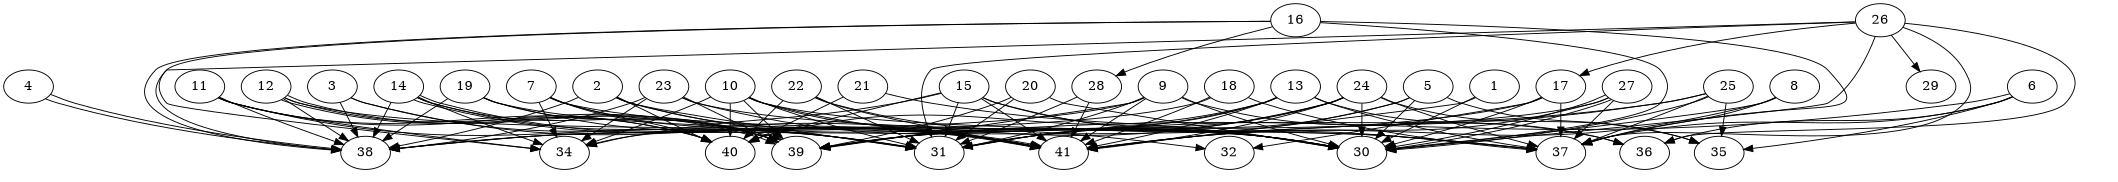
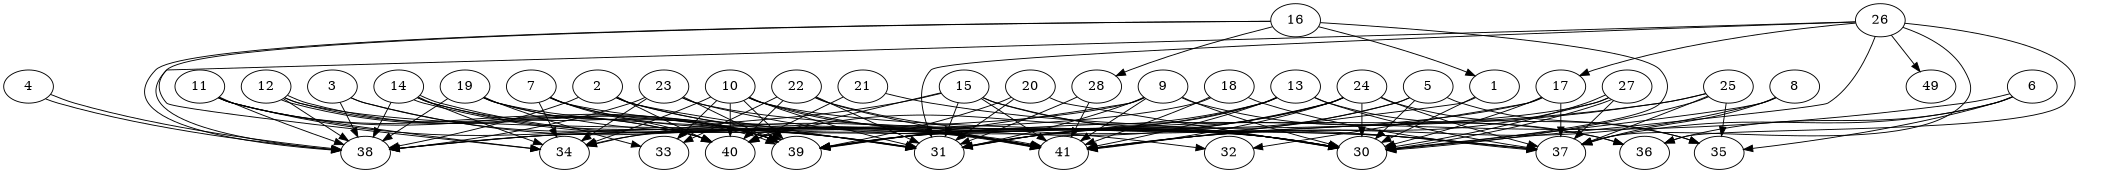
(1743, 46) -> (1393, 47)
(1931, 87) -> (1931, 87)
none -> (664, 153)
